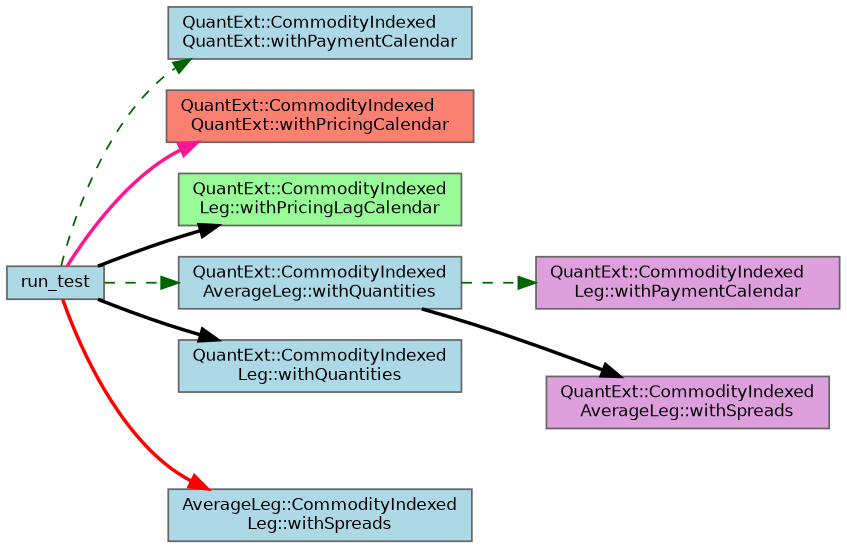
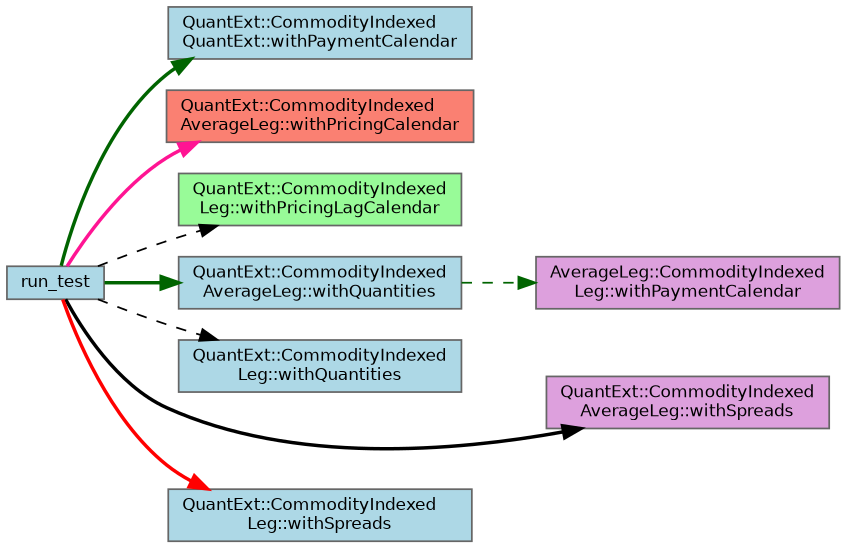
(320, 116) -> (320, 116)
(102, 157) -> (102, 157)
(149, 247) -> (149, 247)
(133, 283) -> (133, 283)
(688, 283) -> (688, 283)
(149, 318) -> (149, 318)
(513, 338) -> (288, 441)
(320, 515) -> (320, 515)
